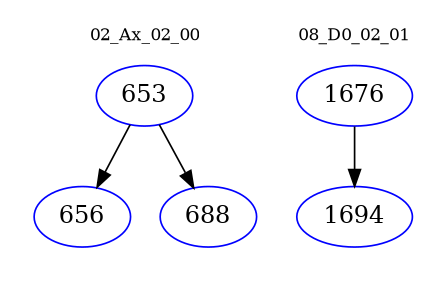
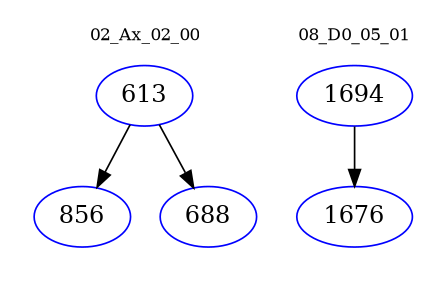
(355, 36) -> (355, 36)
(145, 96) -> (145, 96)
(355, 148) -> (355, 148)
(82, 217) -> (82, 217)
